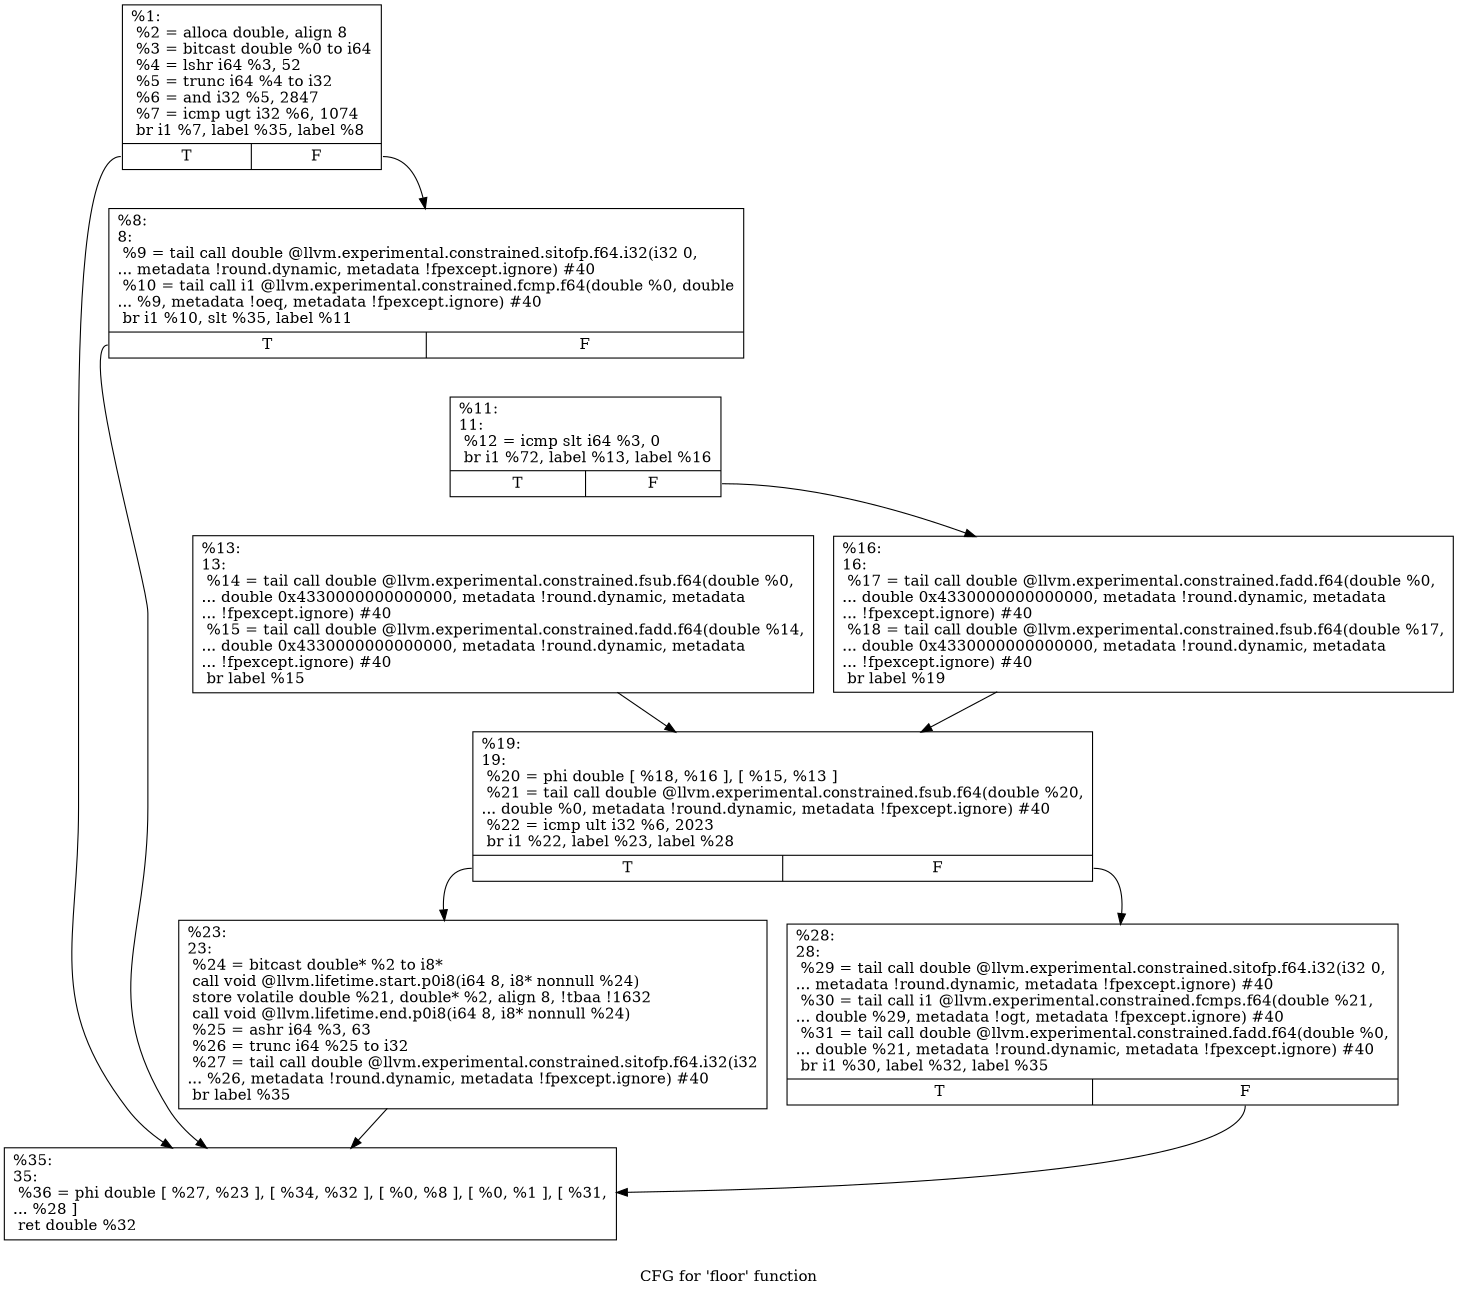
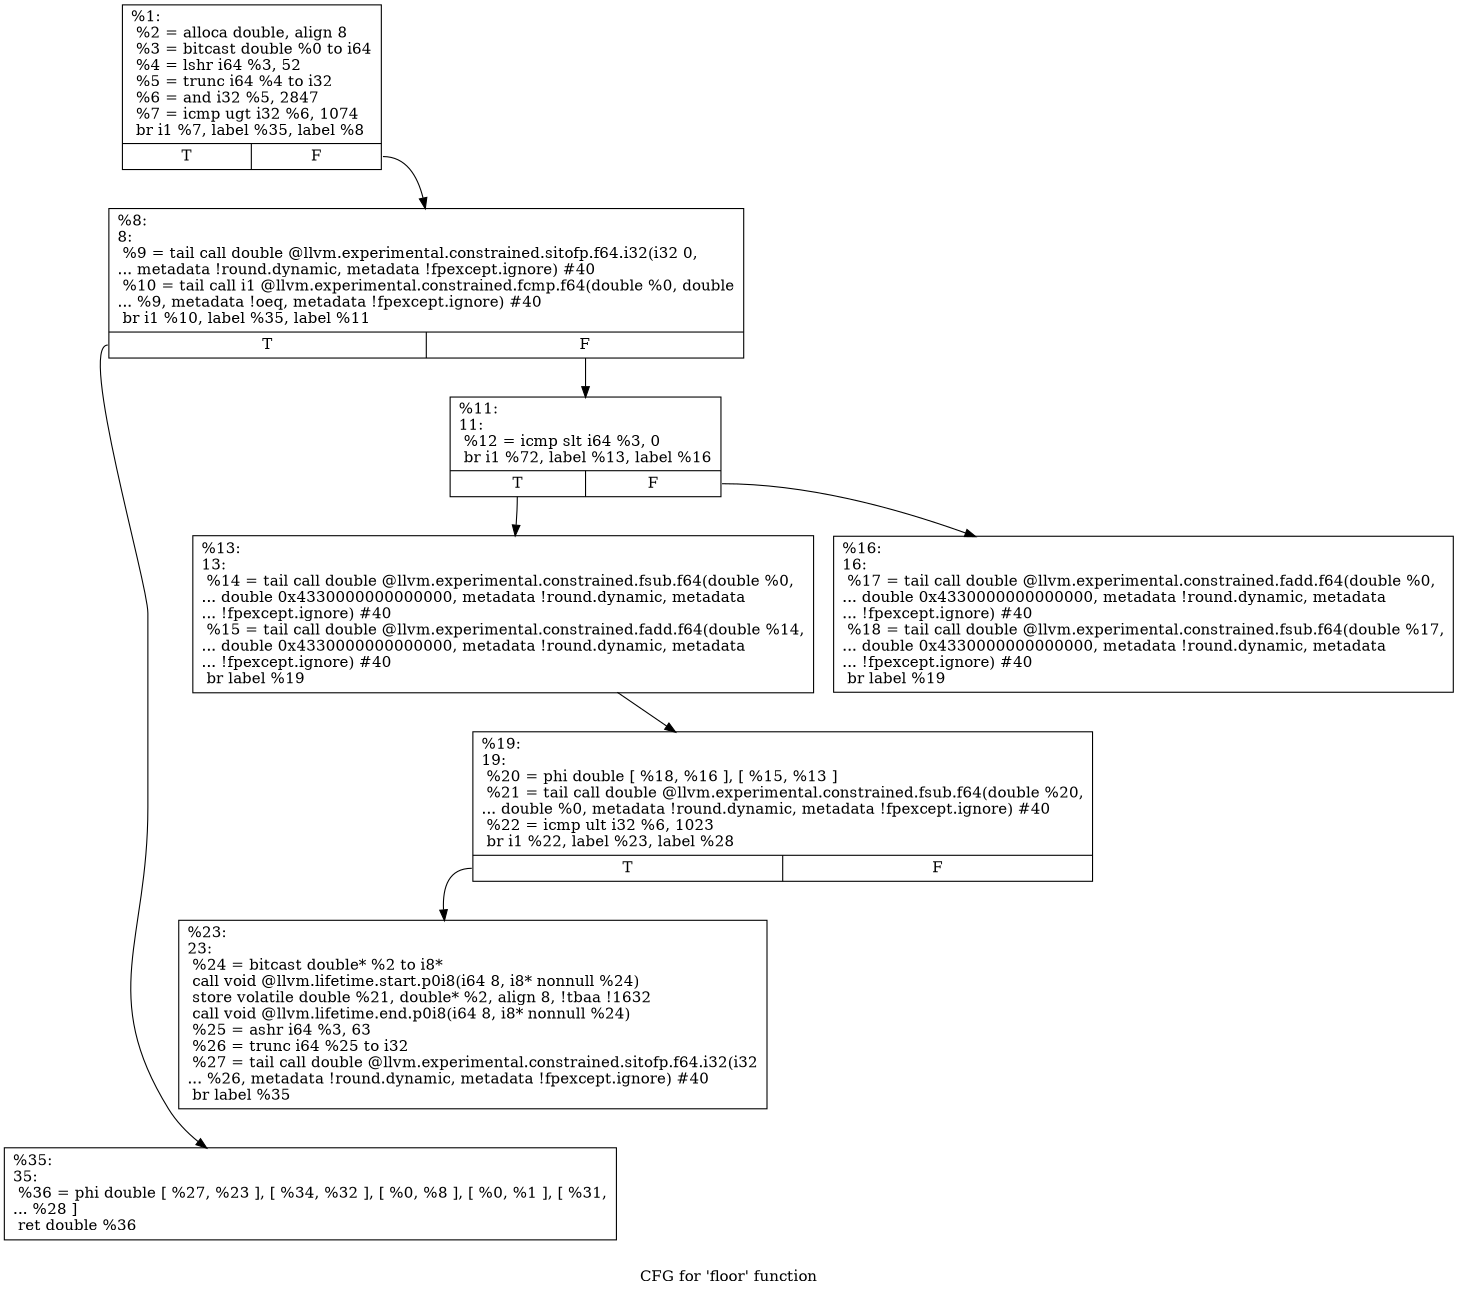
(235, 318) -> (244, 318)
none -> (586, 372)
none -> (517, 511)
(79, 658) -> none
(253, 679) -> (253, 679)
(964, 709) -> none
(598, 826) -> (598, 826)
(1093, 1015) -> none
(373, 1124) -> none
(75, 1226) -> (75, 1226)
